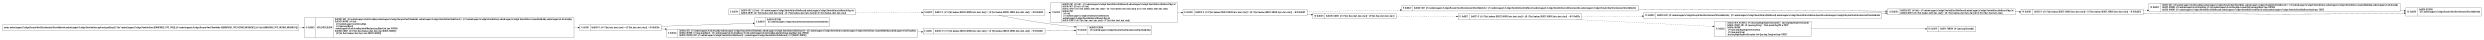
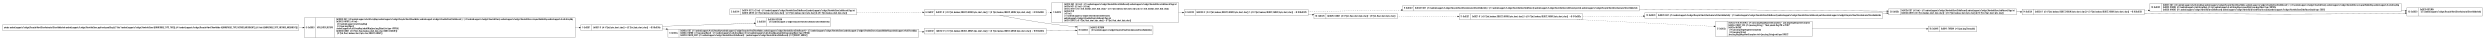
(325, 28) -> (325, 28)
